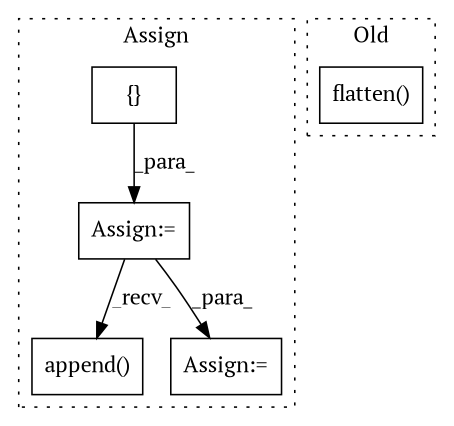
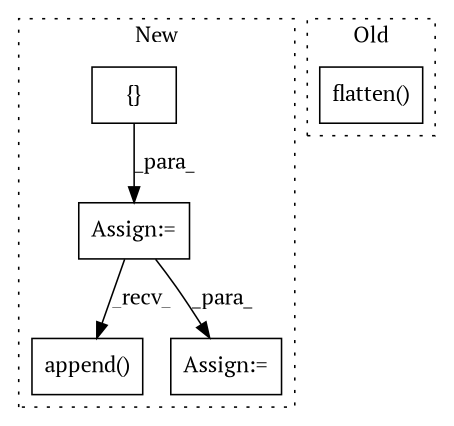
(157, 37) -> (157, 37)
